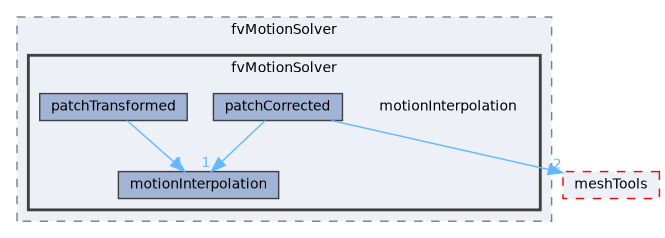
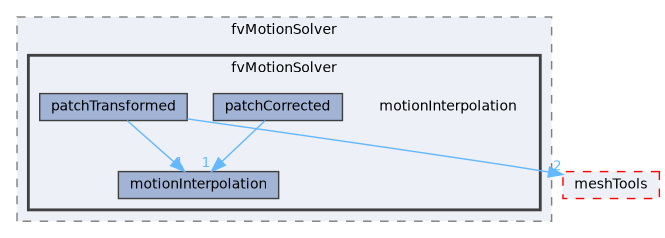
(440, 145) -> (368, 145)
